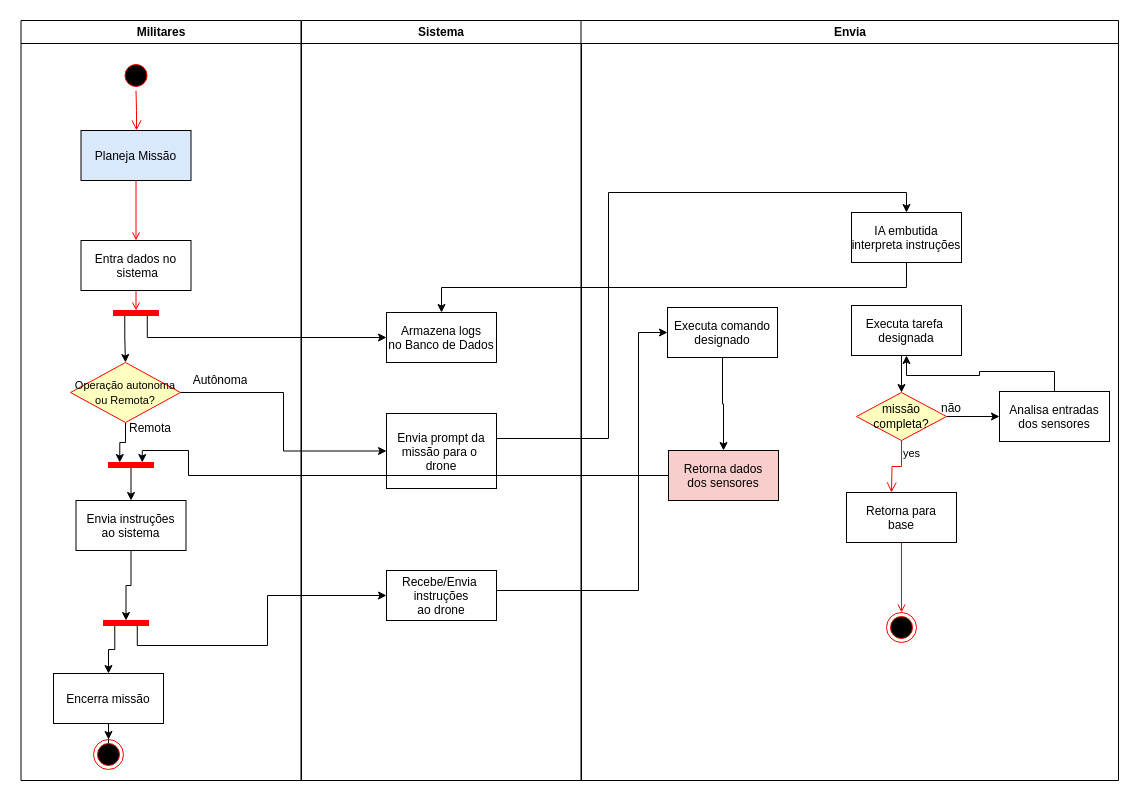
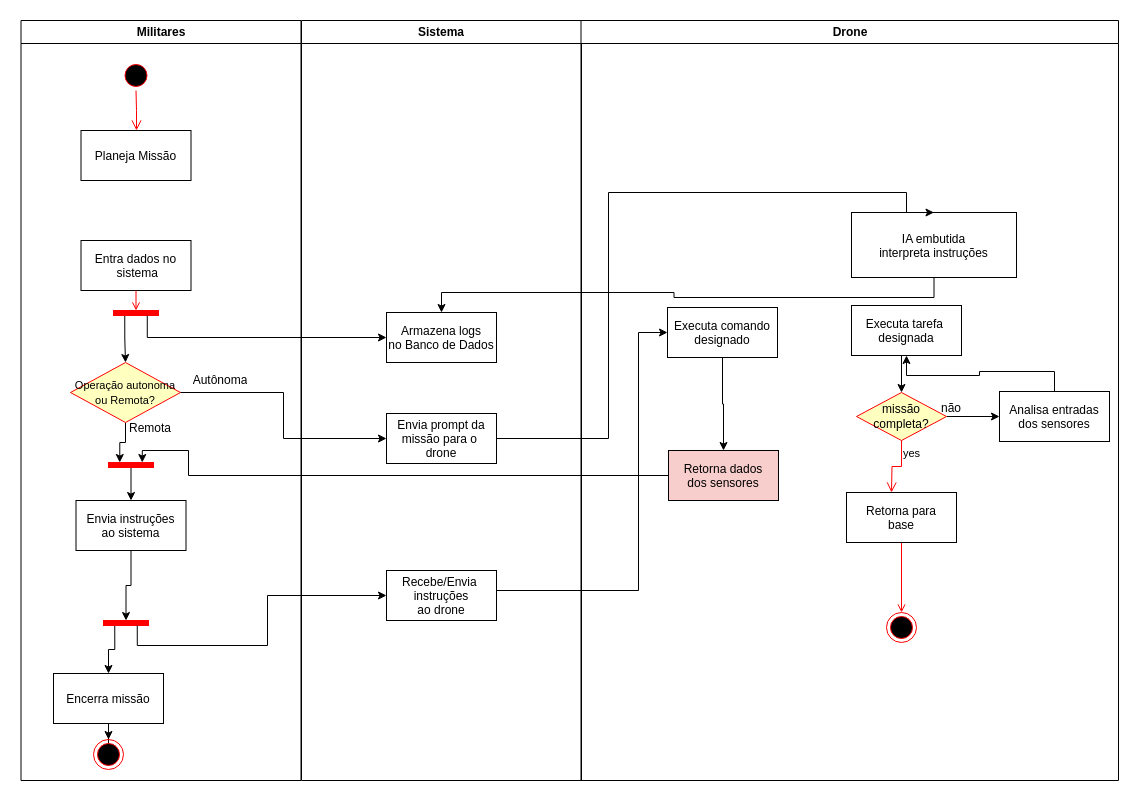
(851, 33) -> (851, 33)
(136, 156) -> (136, 156)
(136, 209) -> none
(907, 238) -> (934, 245)
(442, 451) -> (442, 439)
